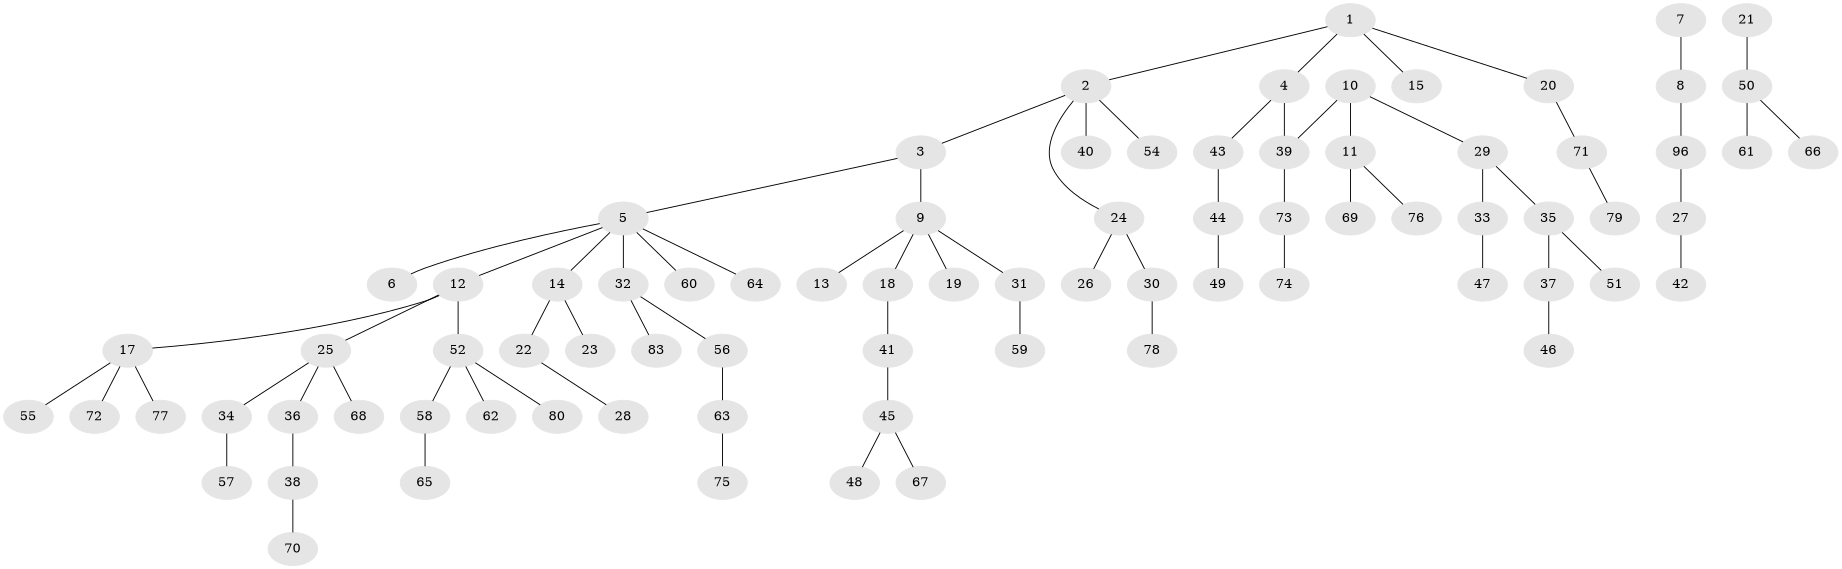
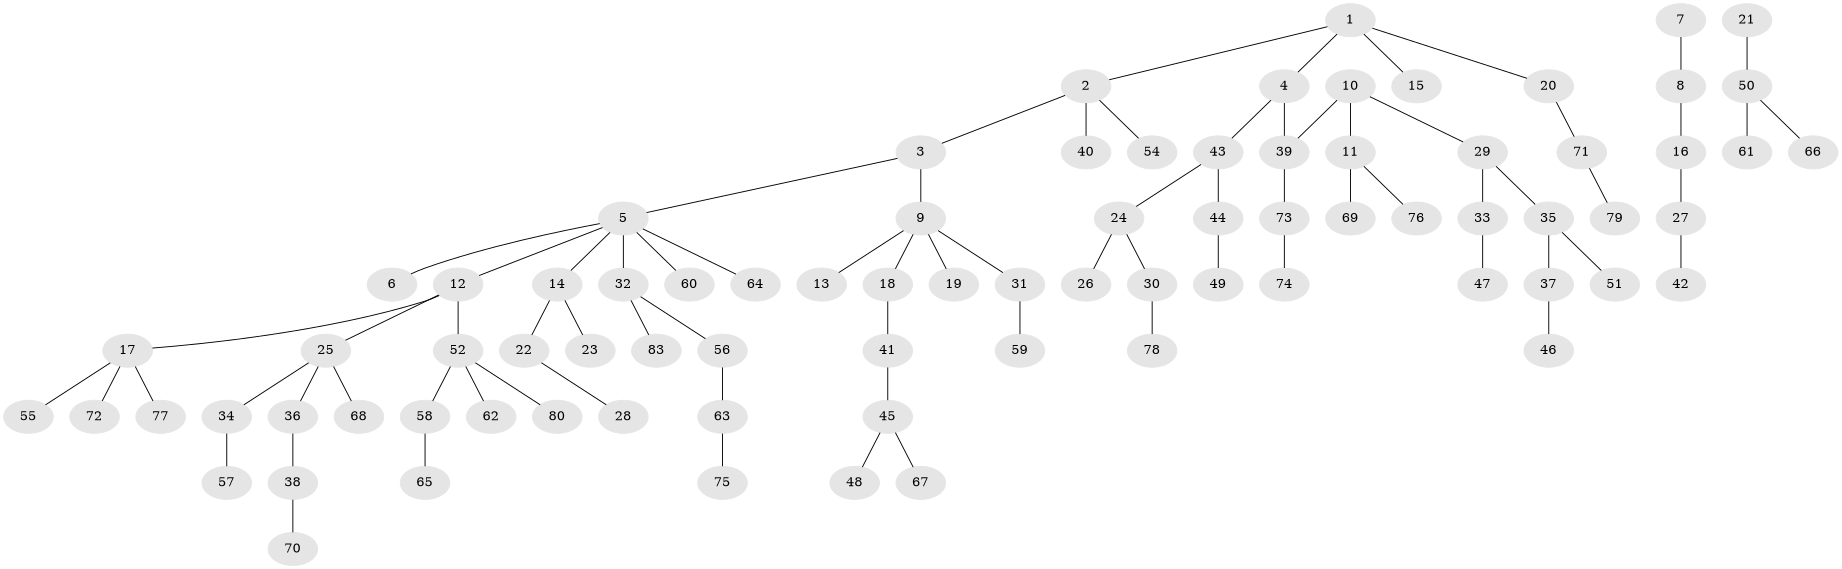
(1681, 152) -> (1681, 152)
(1051, 163) -> (1169, 186)
